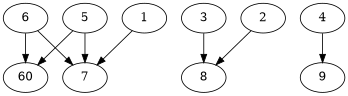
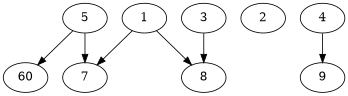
(26, 18) -> none
(237, 45) -> (171, 45)
